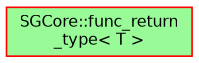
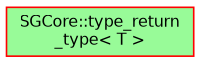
(99, 32) -> (100, 32)
